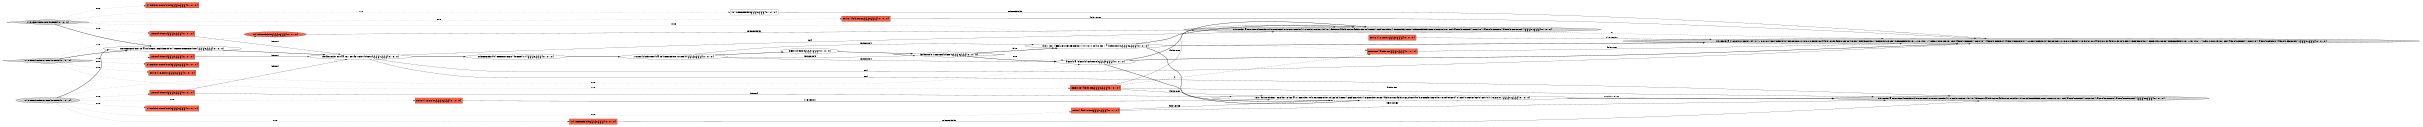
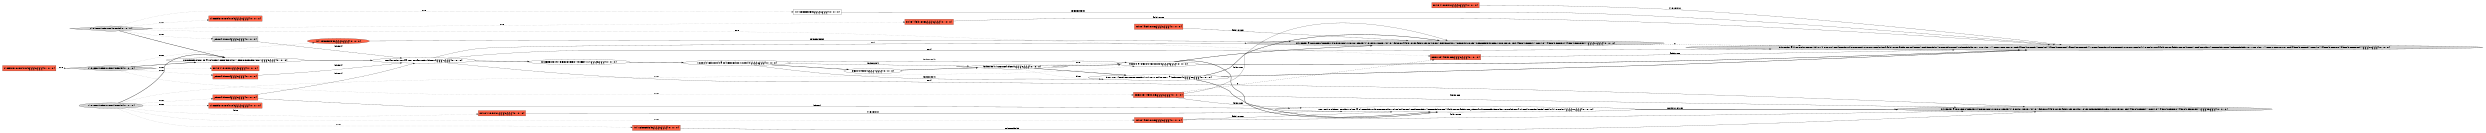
none -> (1159, 27)
(172, 34) -> (235, 39)
(111, 63) -> (60, 68)
(172, 99) -> (235, 111)
